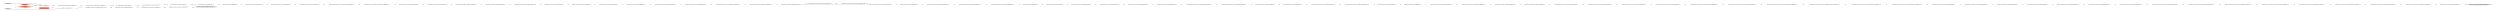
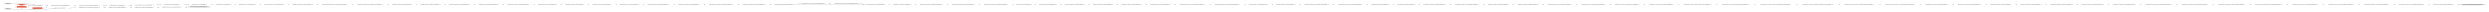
(25, 7) -> (22, 7)
